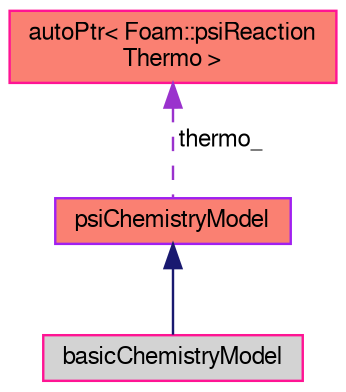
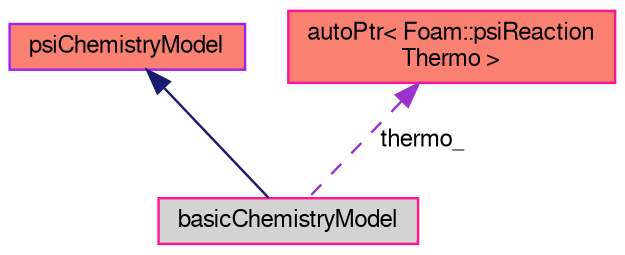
(173, 153) -> (355, 149)
